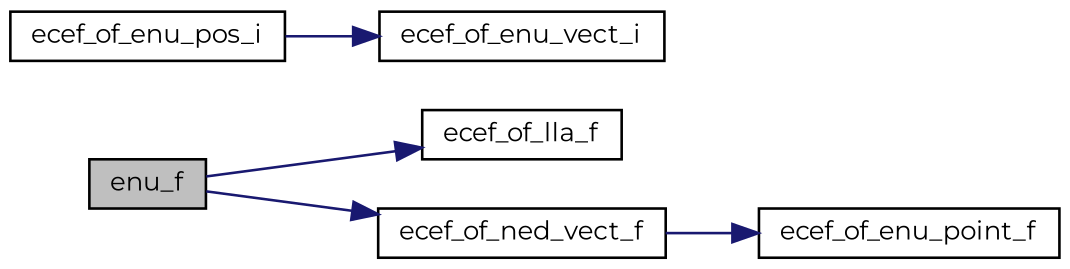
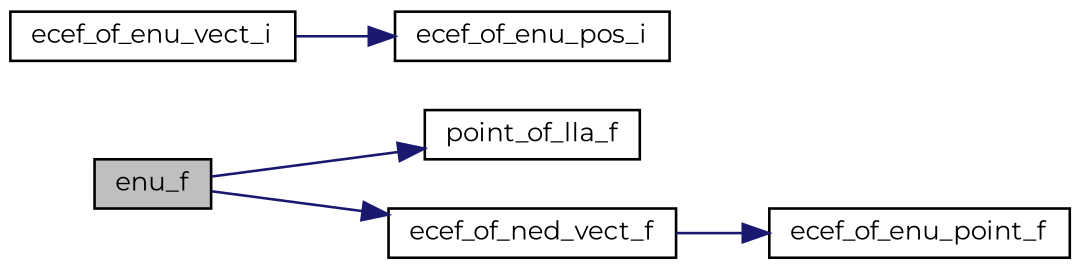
(319, 36) -> (332, 36)
(522, 135) -> (532, 135)
